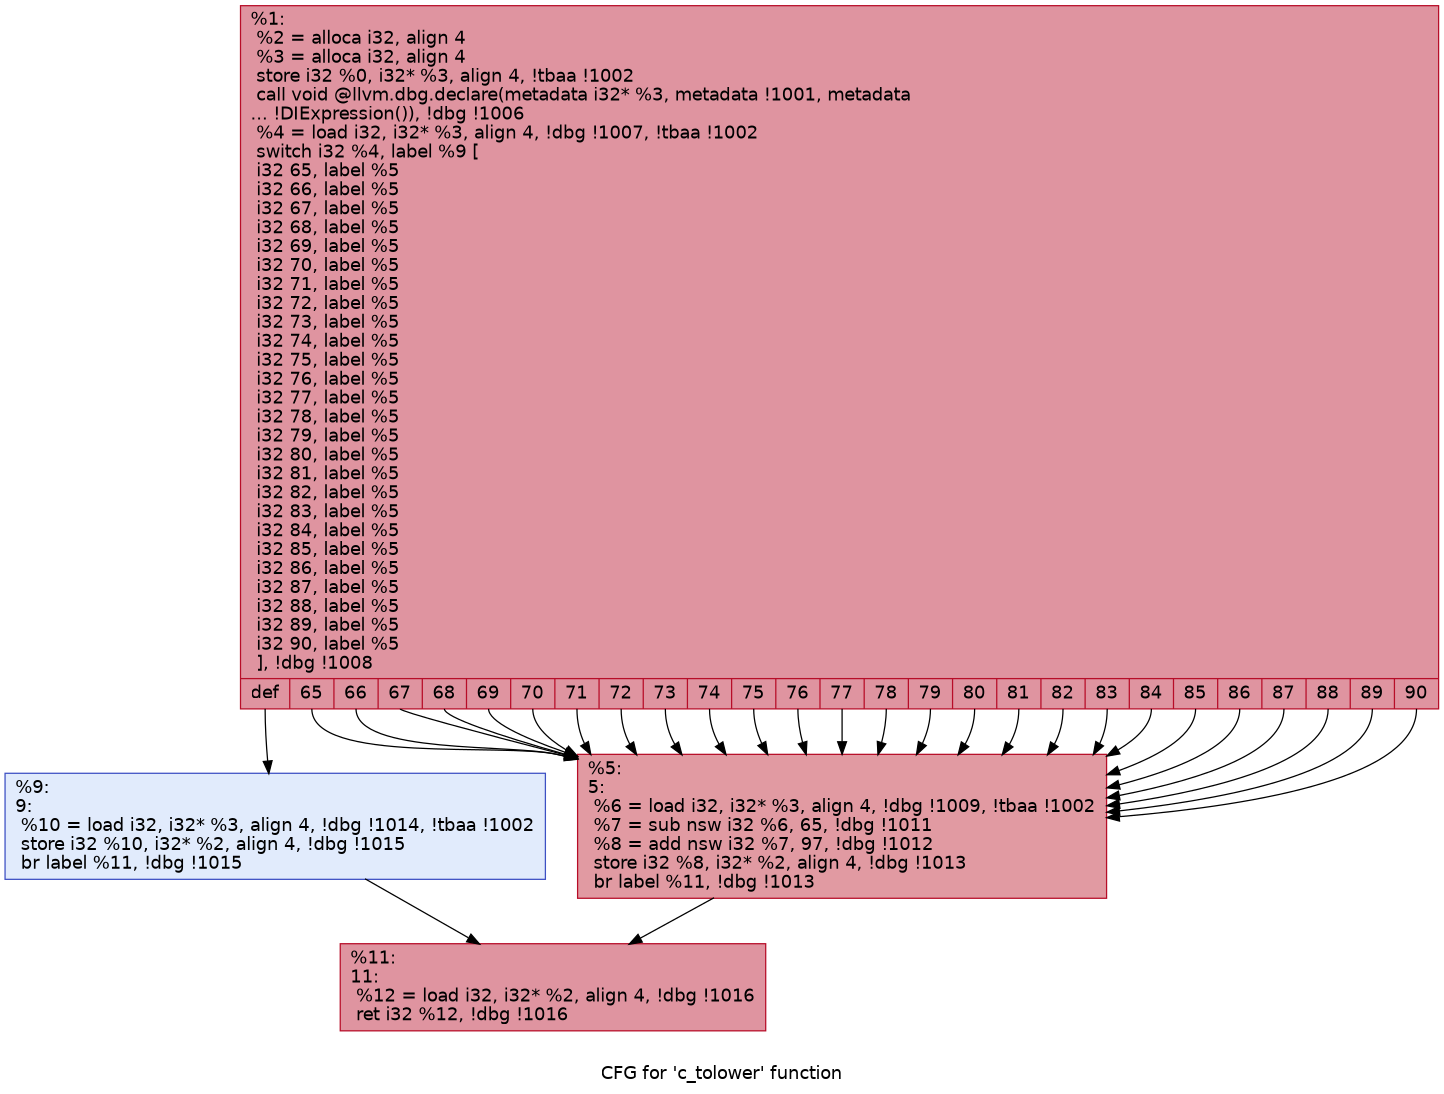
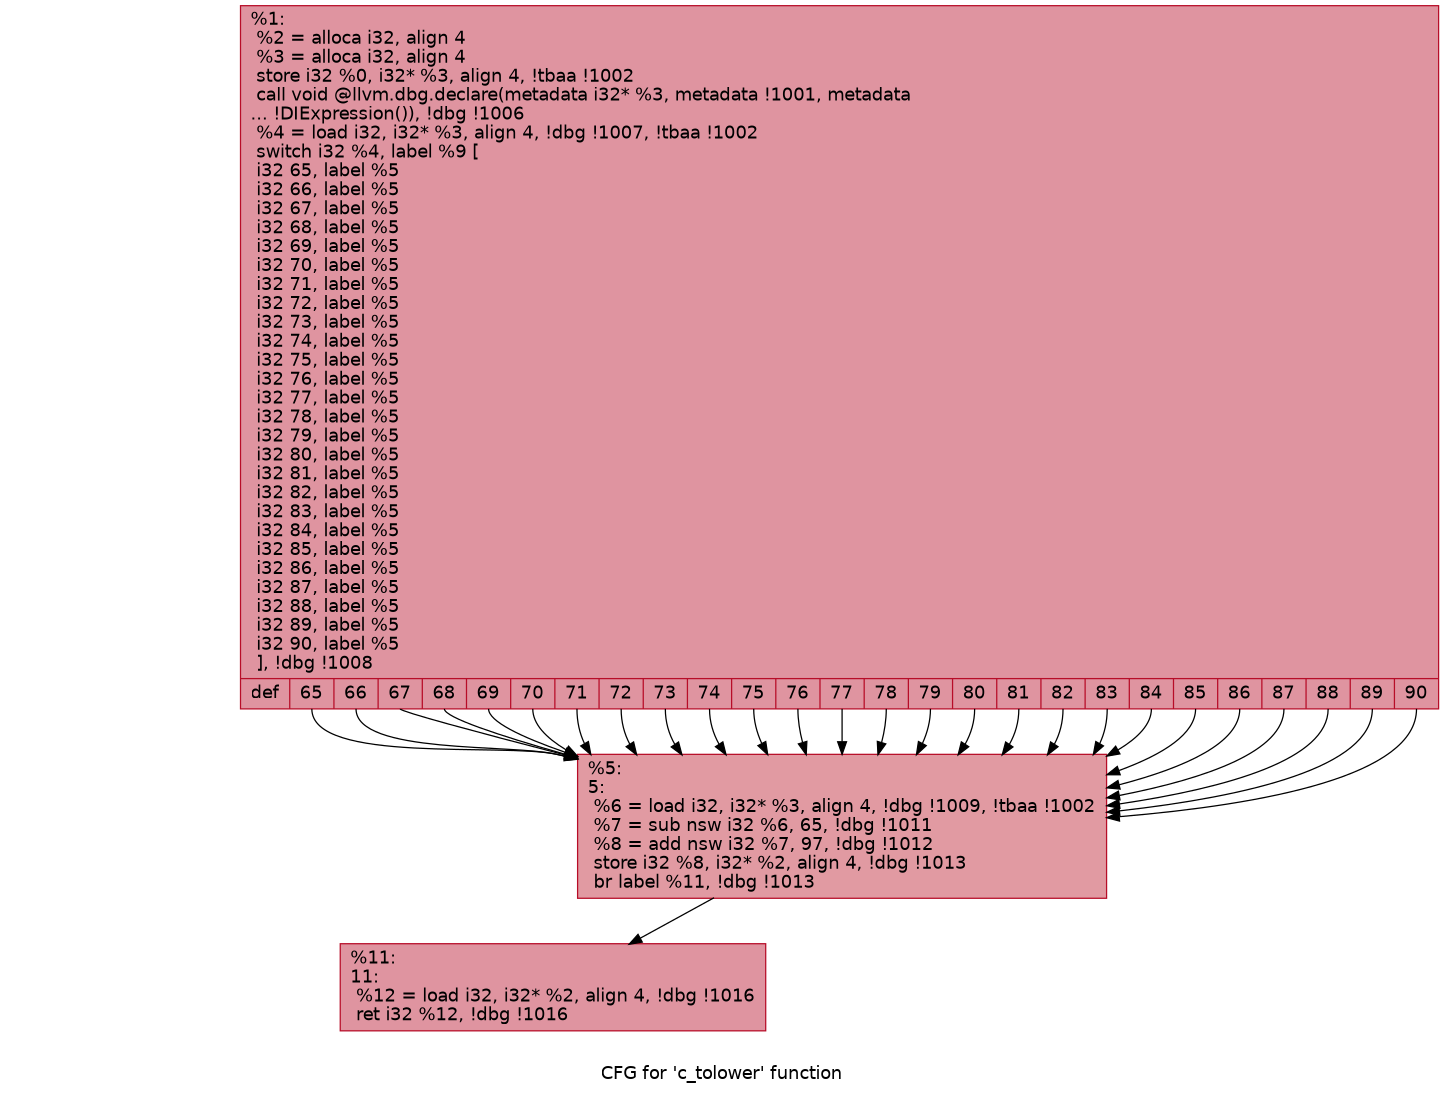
(275, 826) -> none
